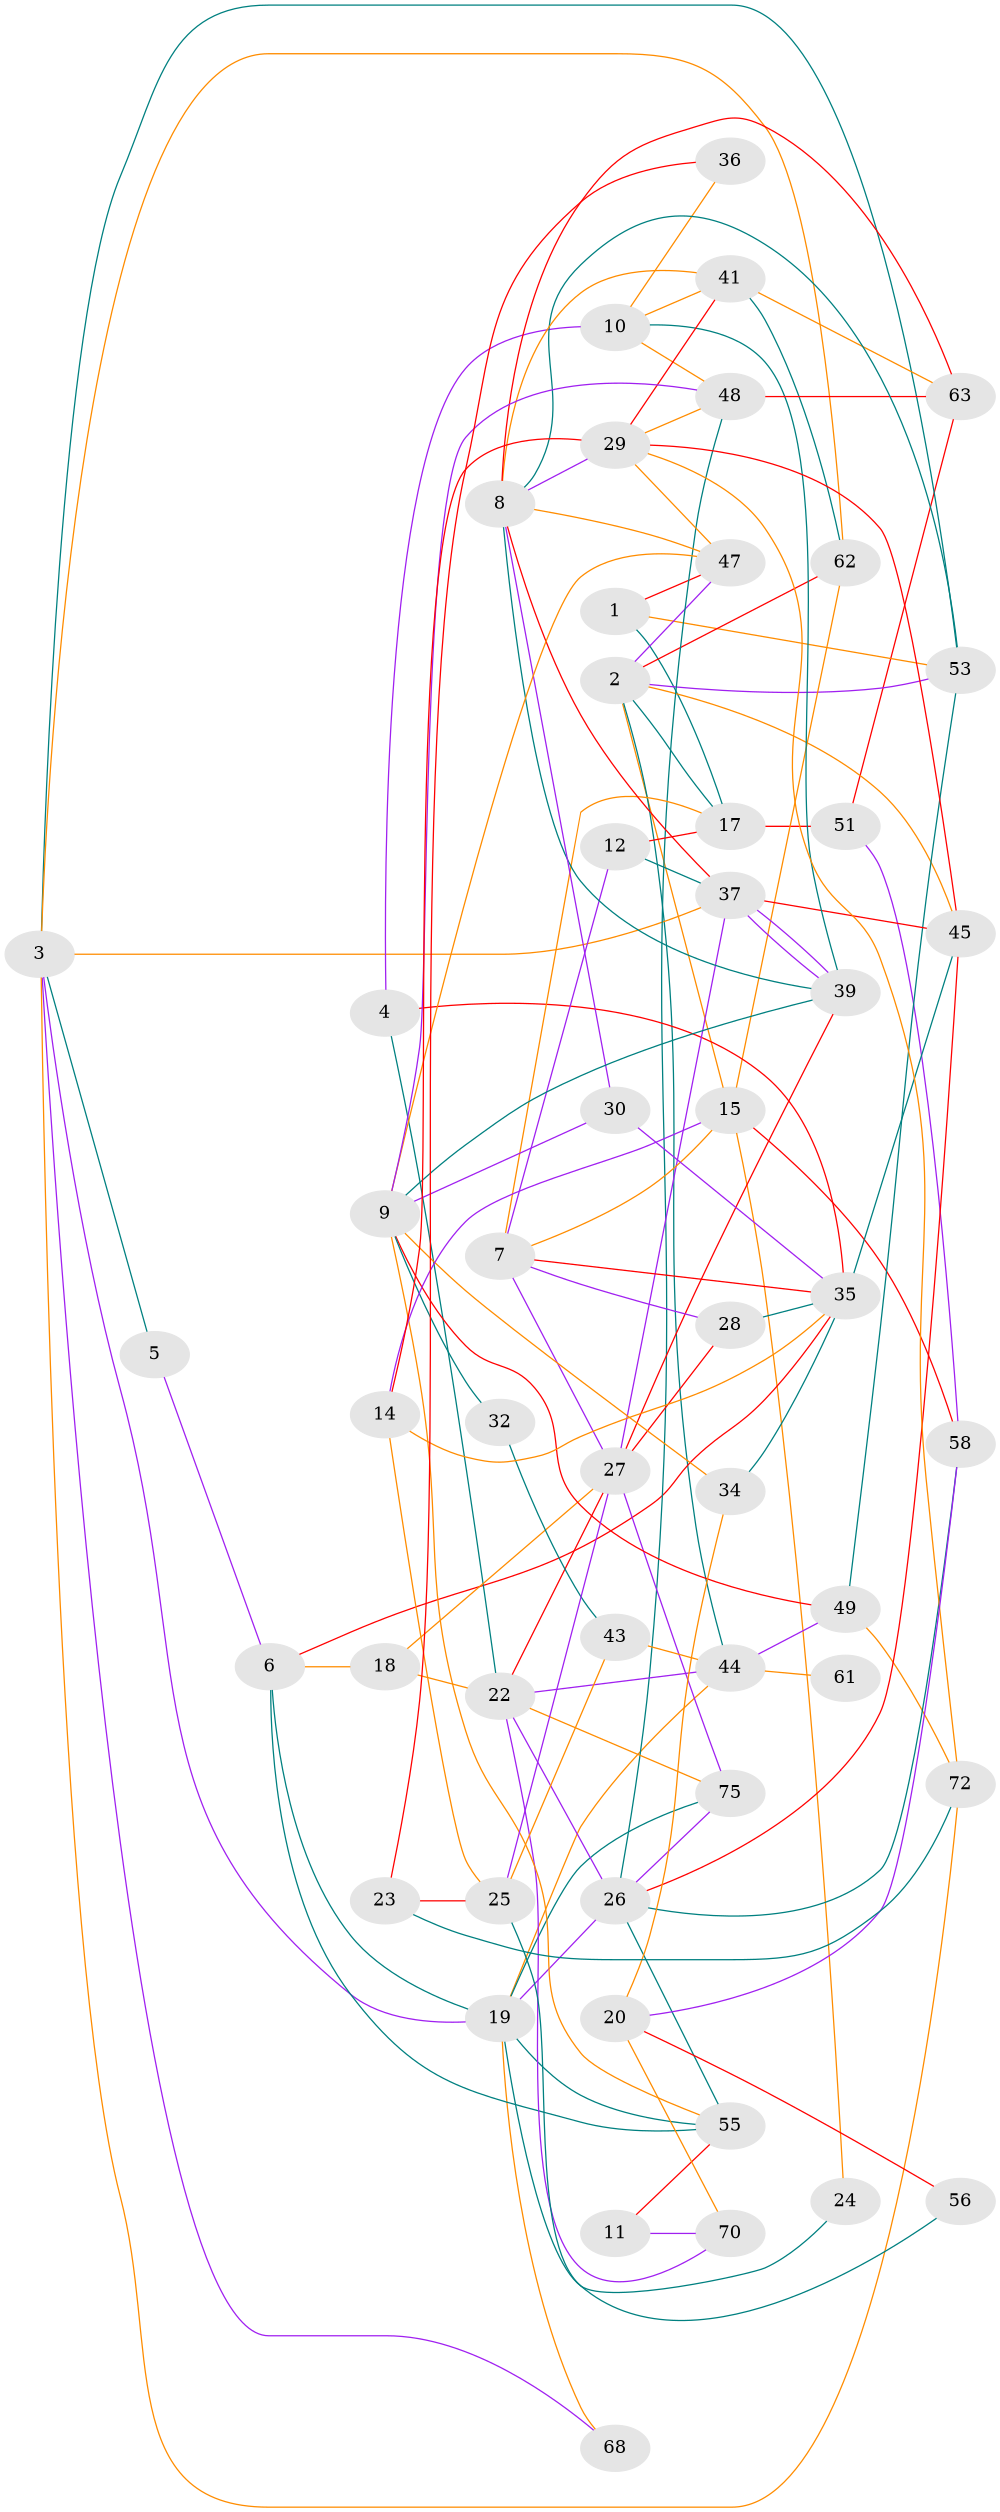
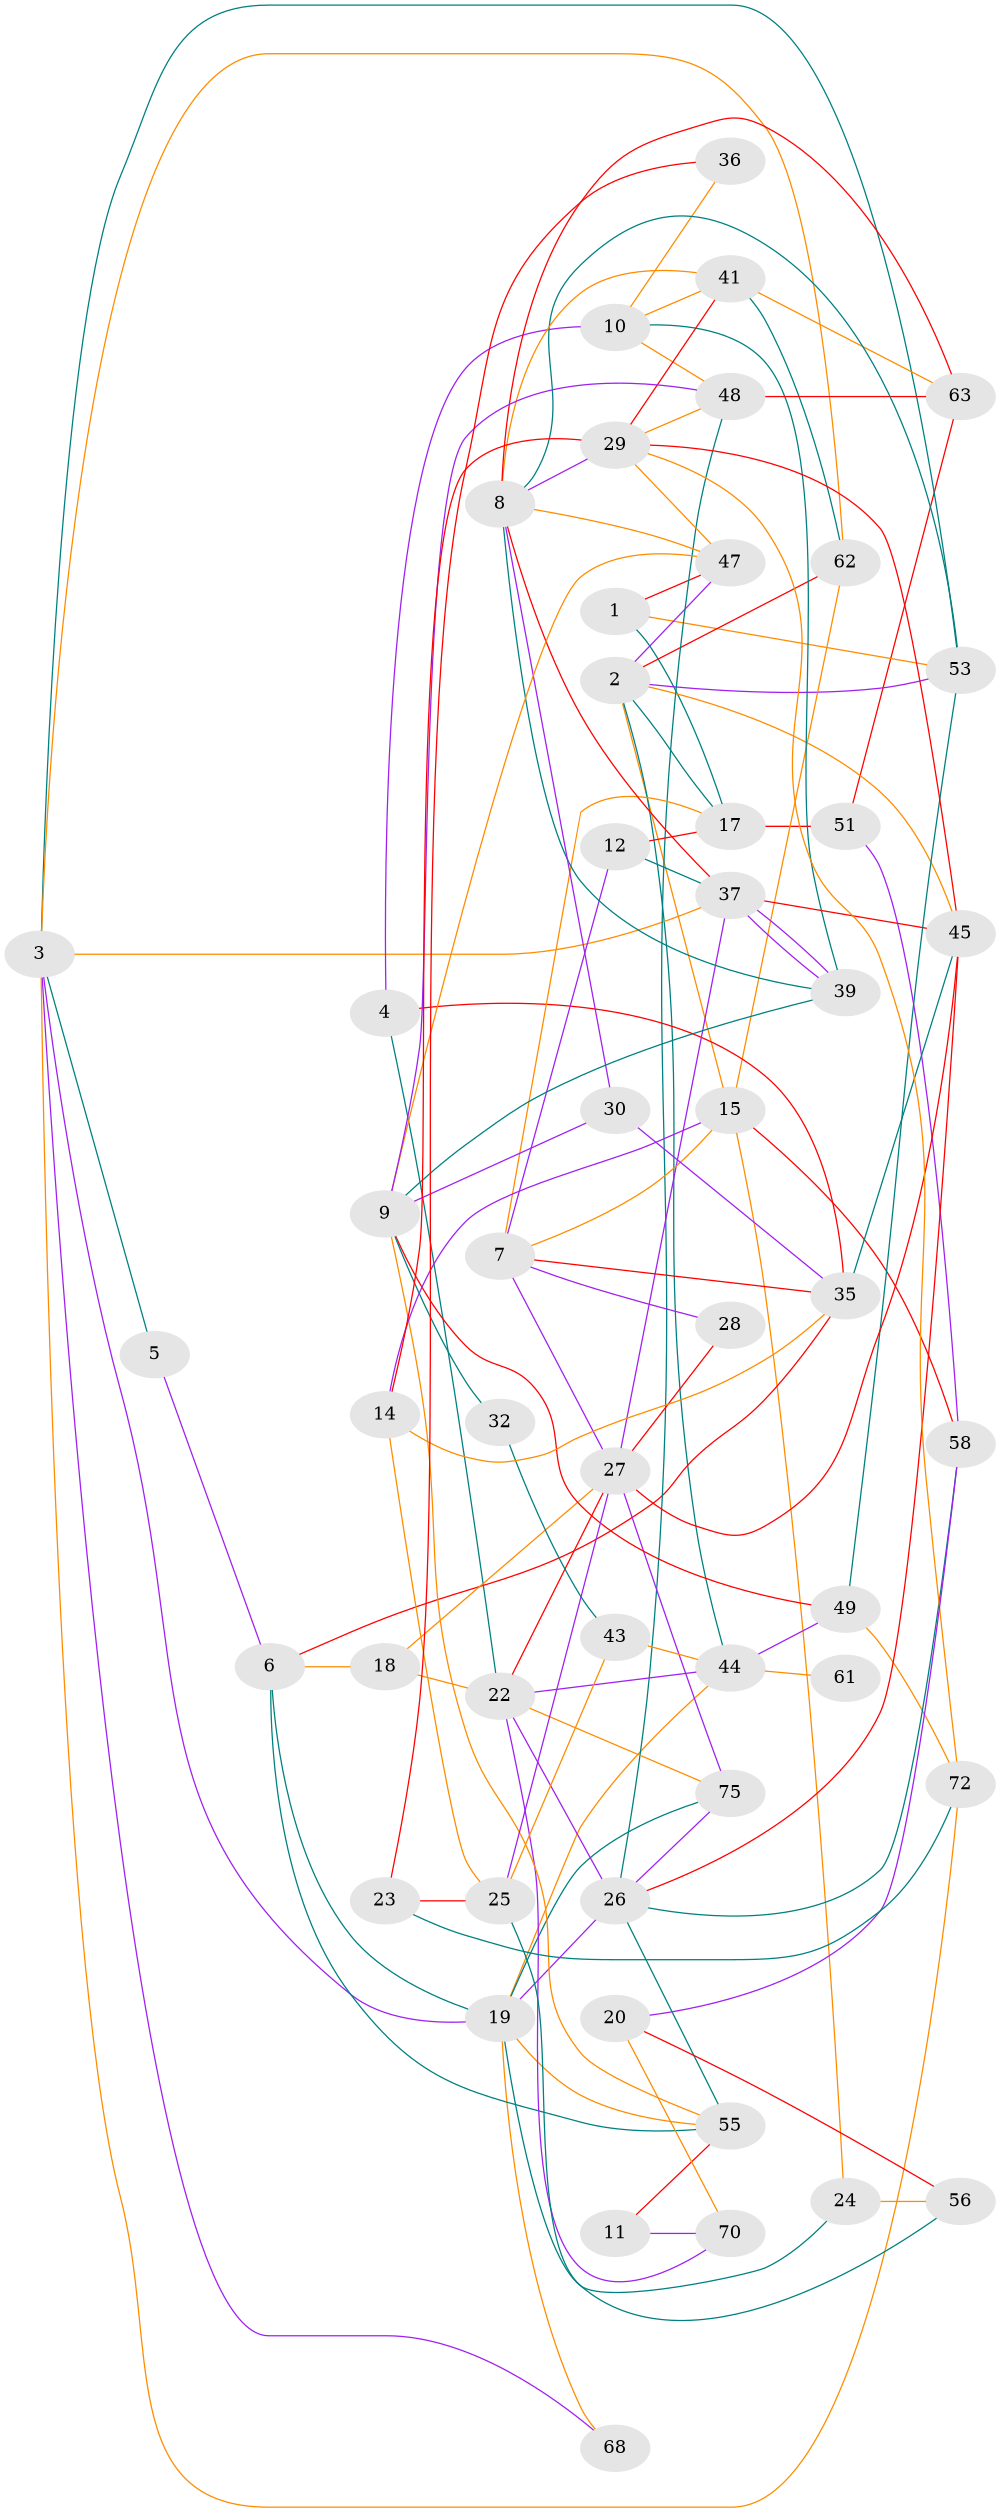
(725, 1229) -> (868, 1364)
(788, 1310) -> none
(730, 1492) -> none
(596, 2102) -> (596, 2102)
none -> (906, 2201)
